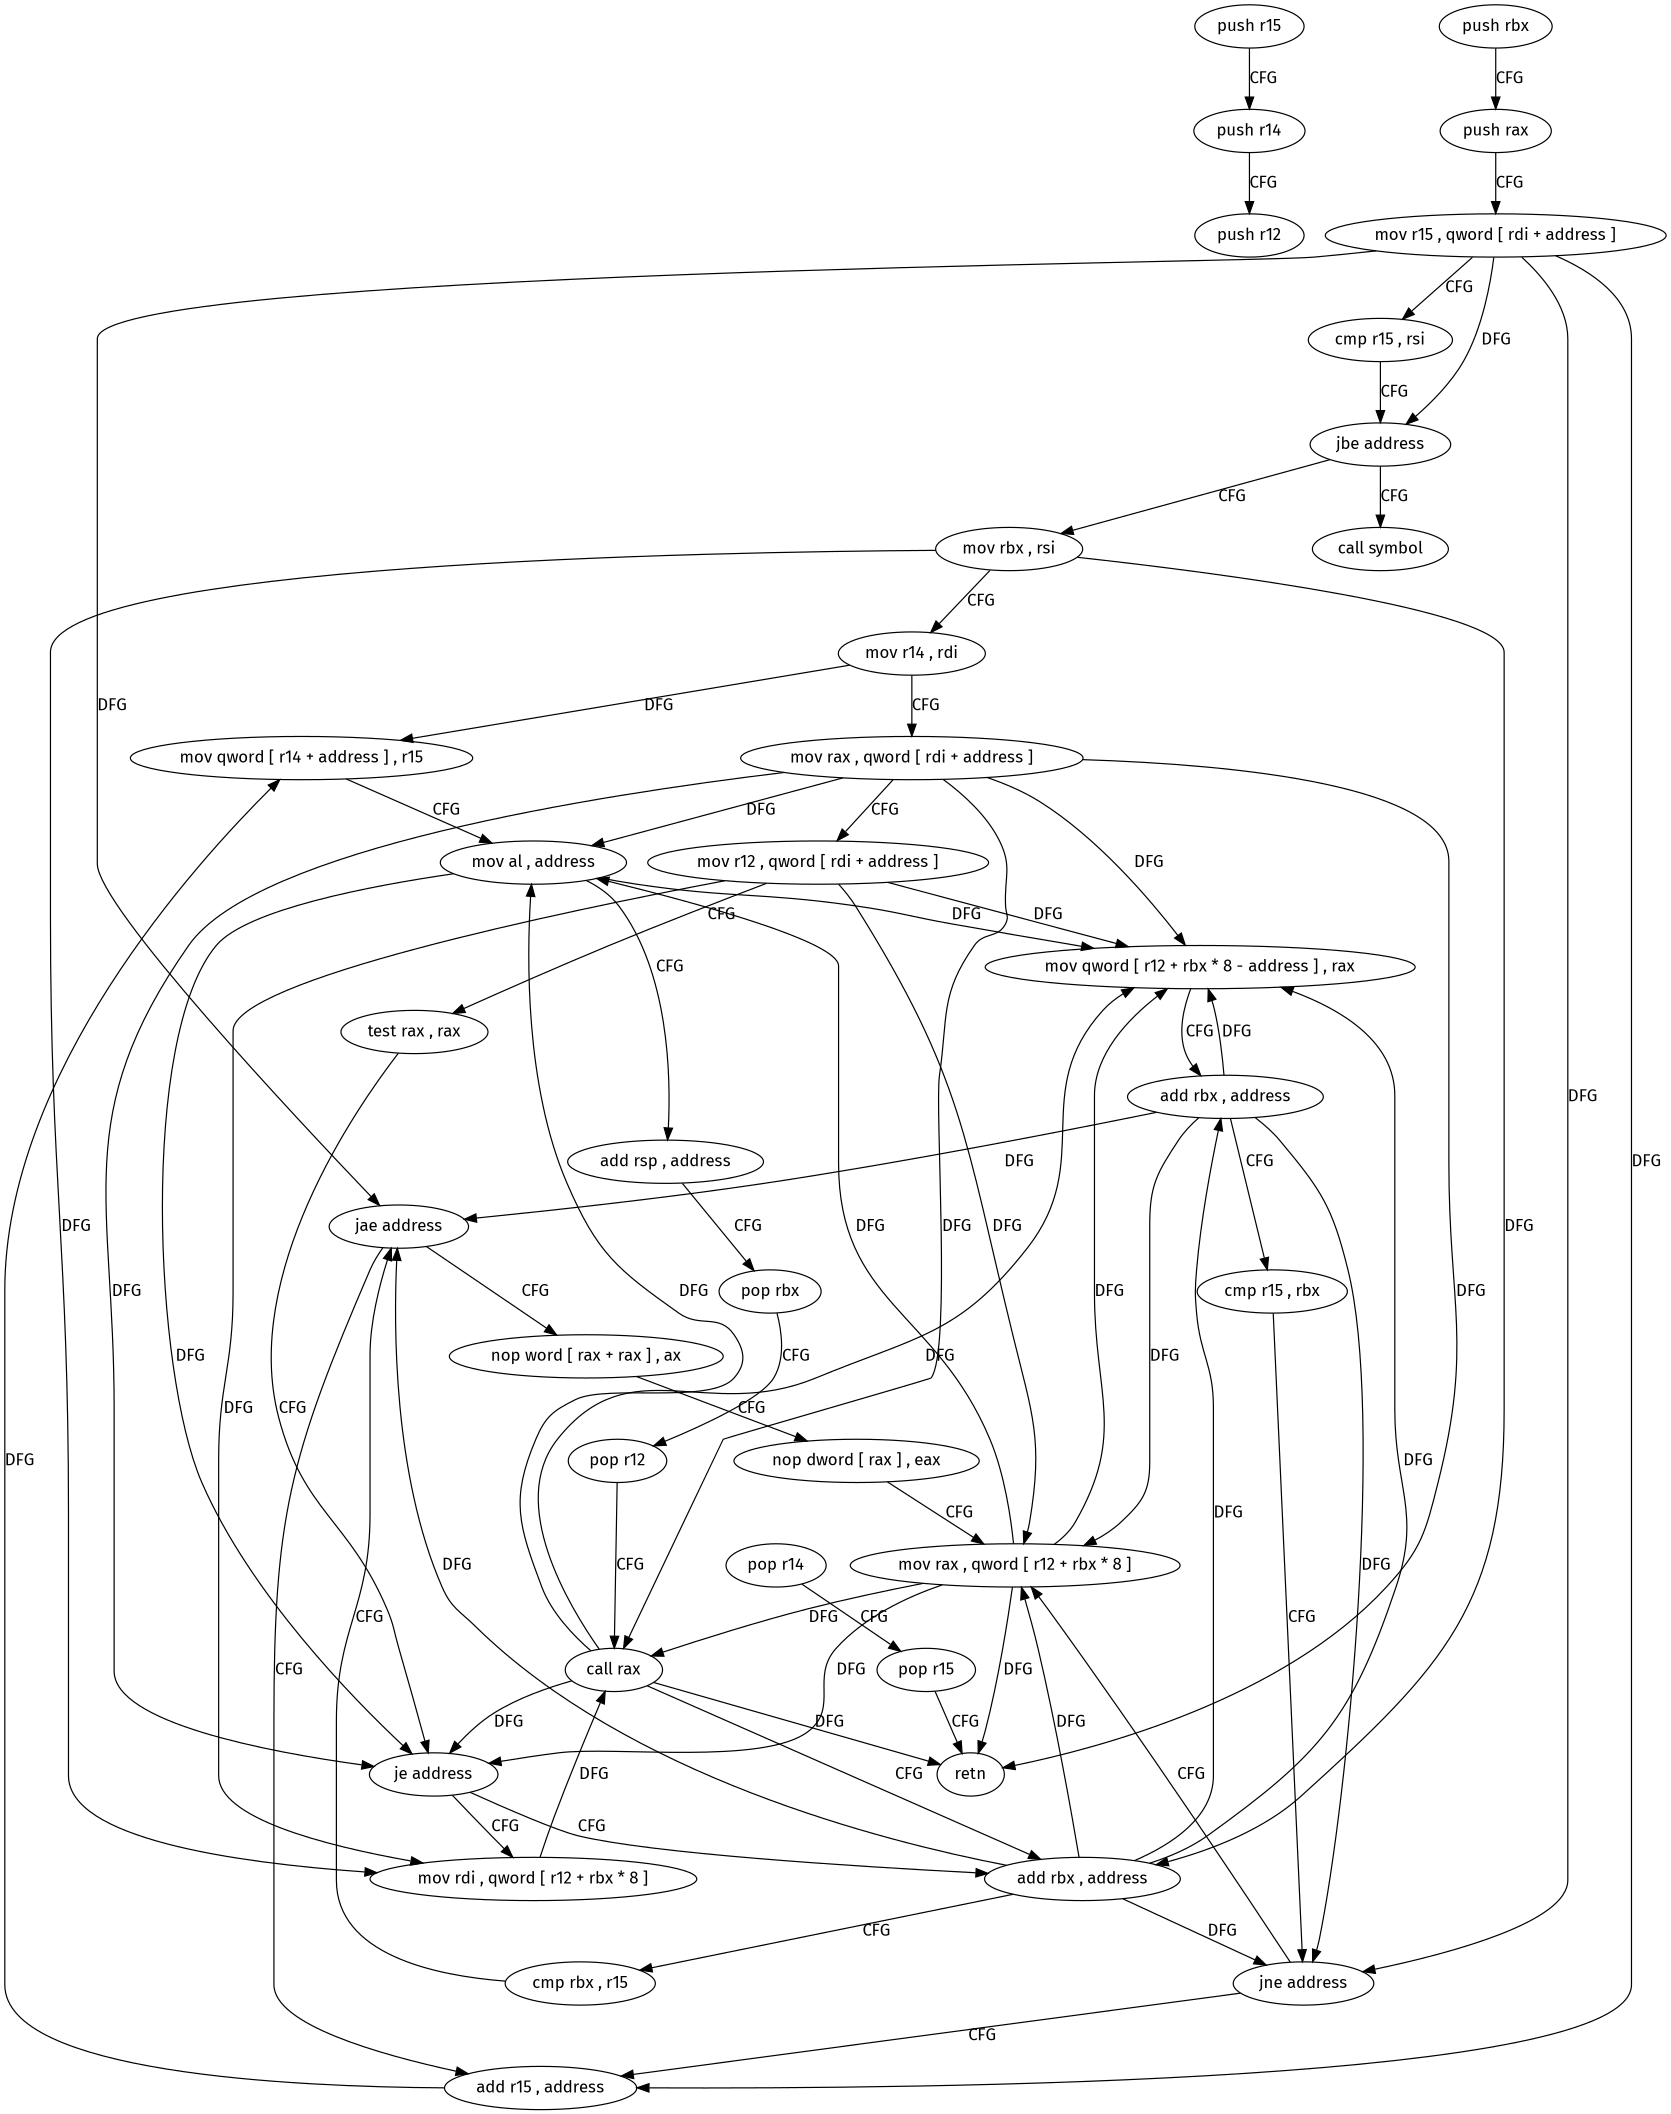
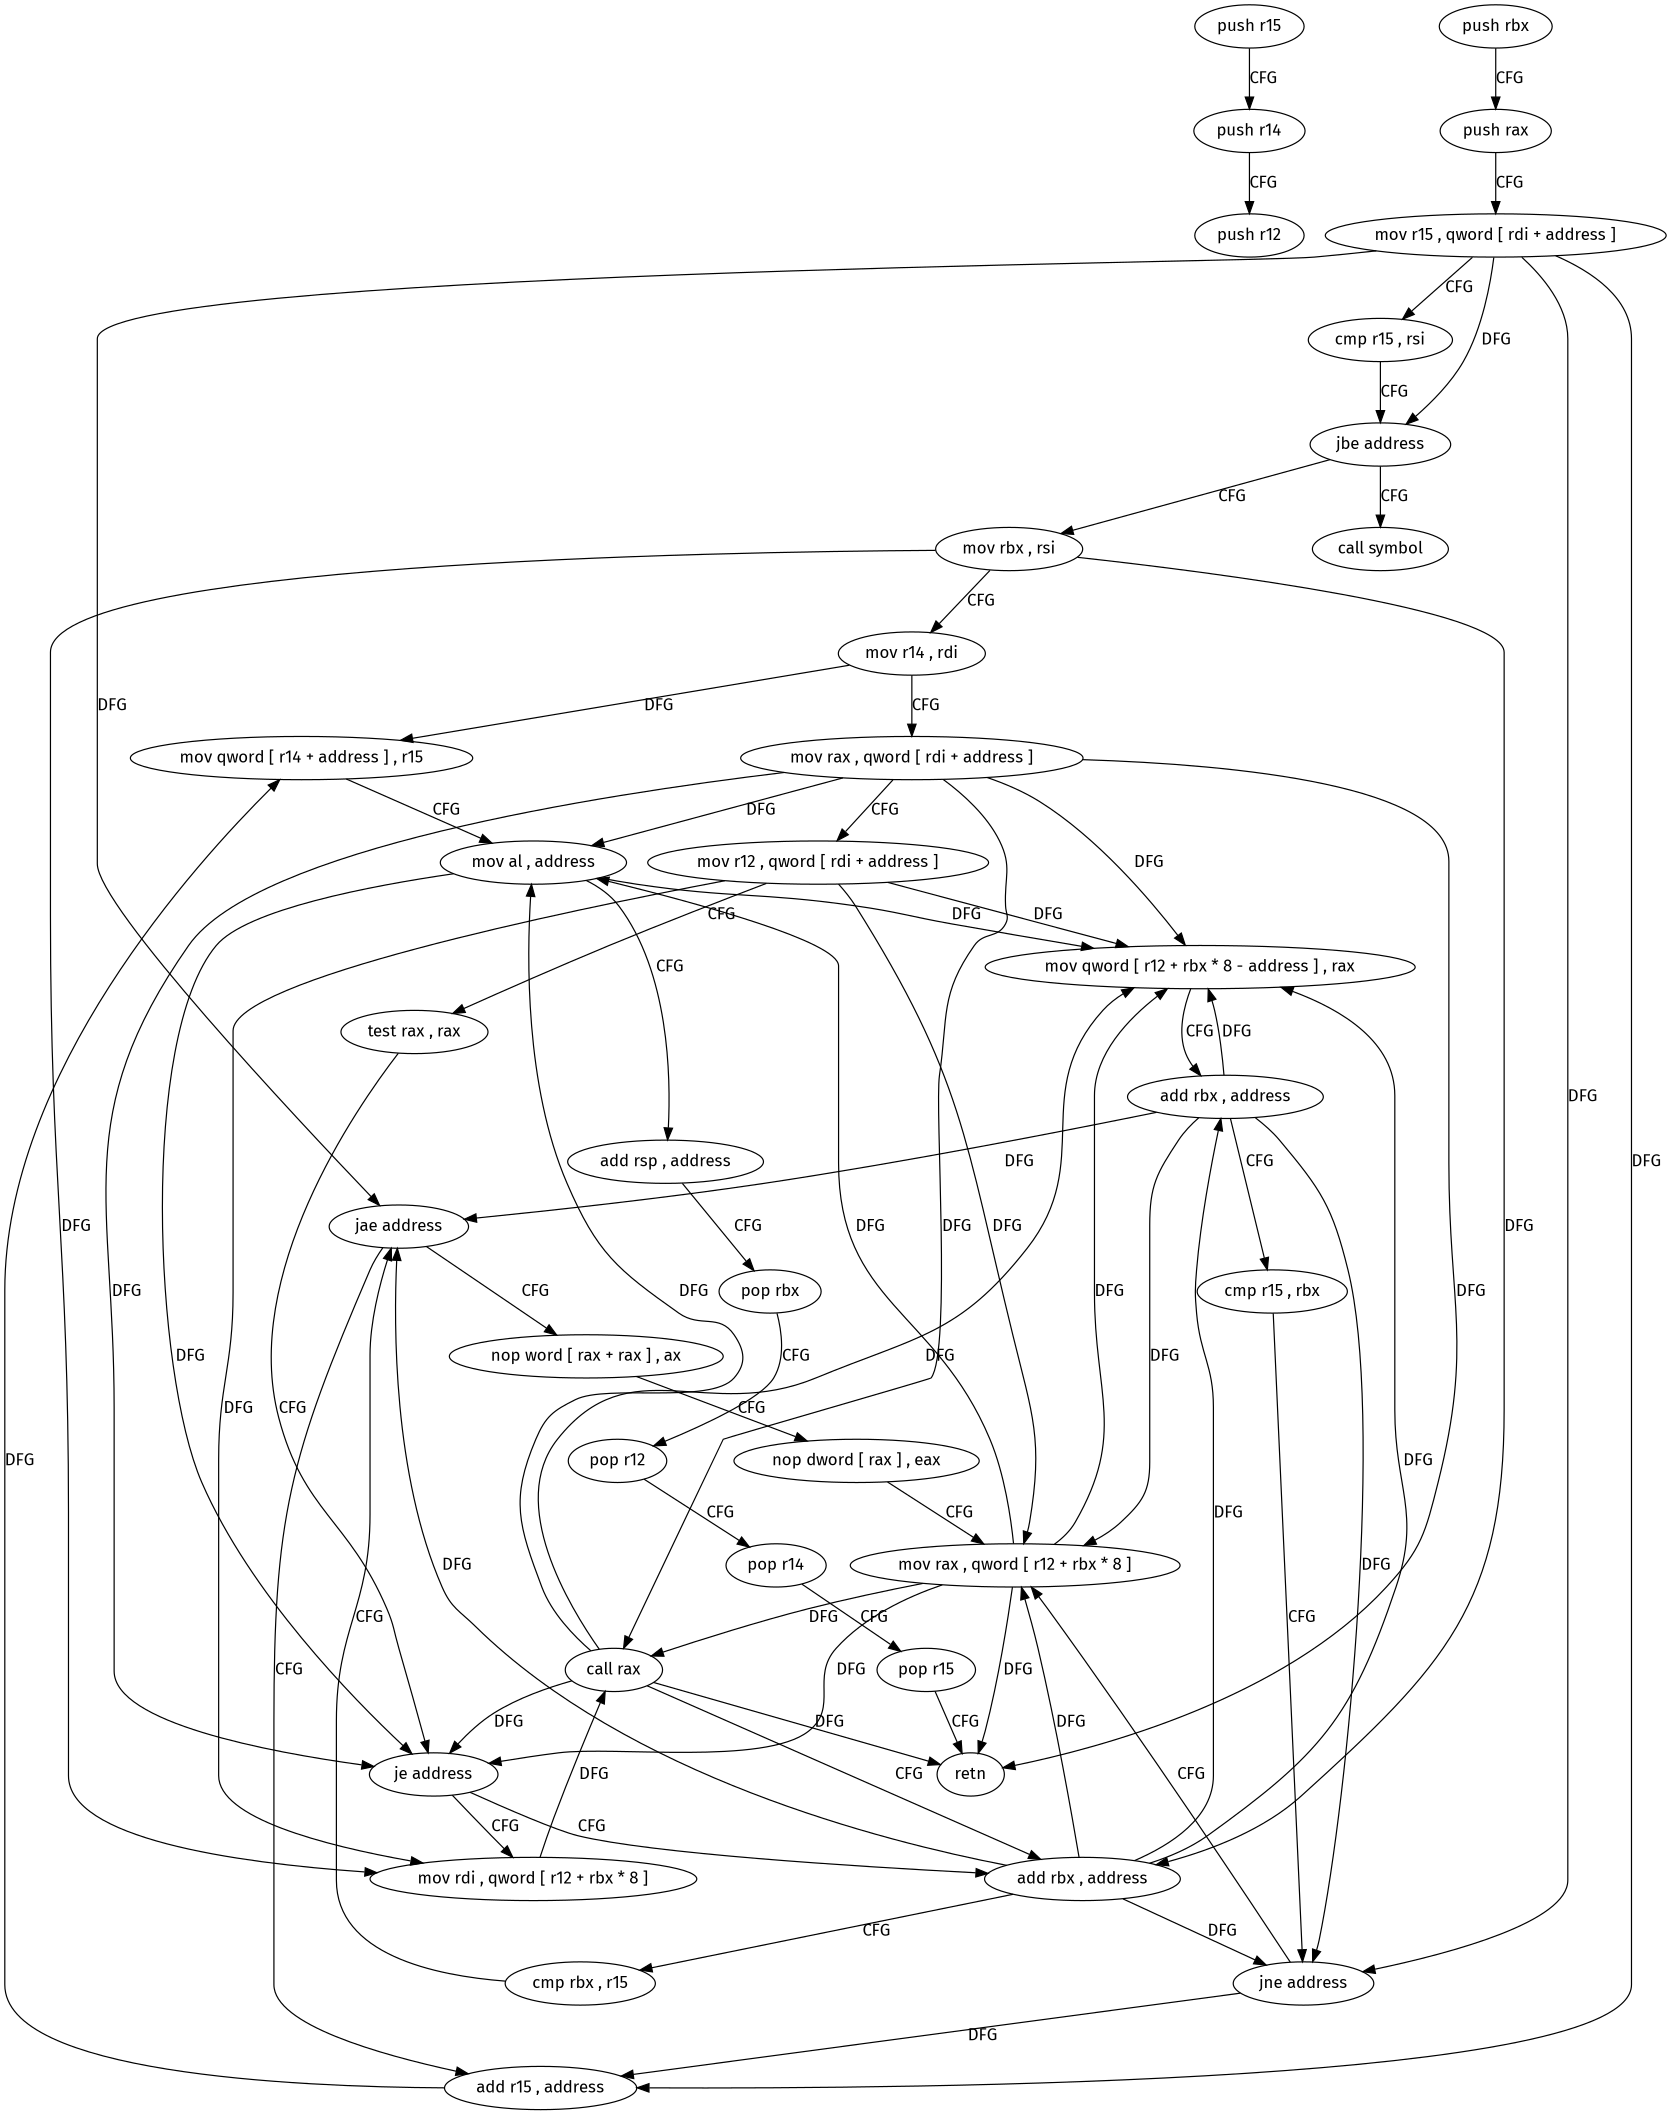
(616, 1559) -> (696, 1513)
(983, 2036) -> (983, 2036)
